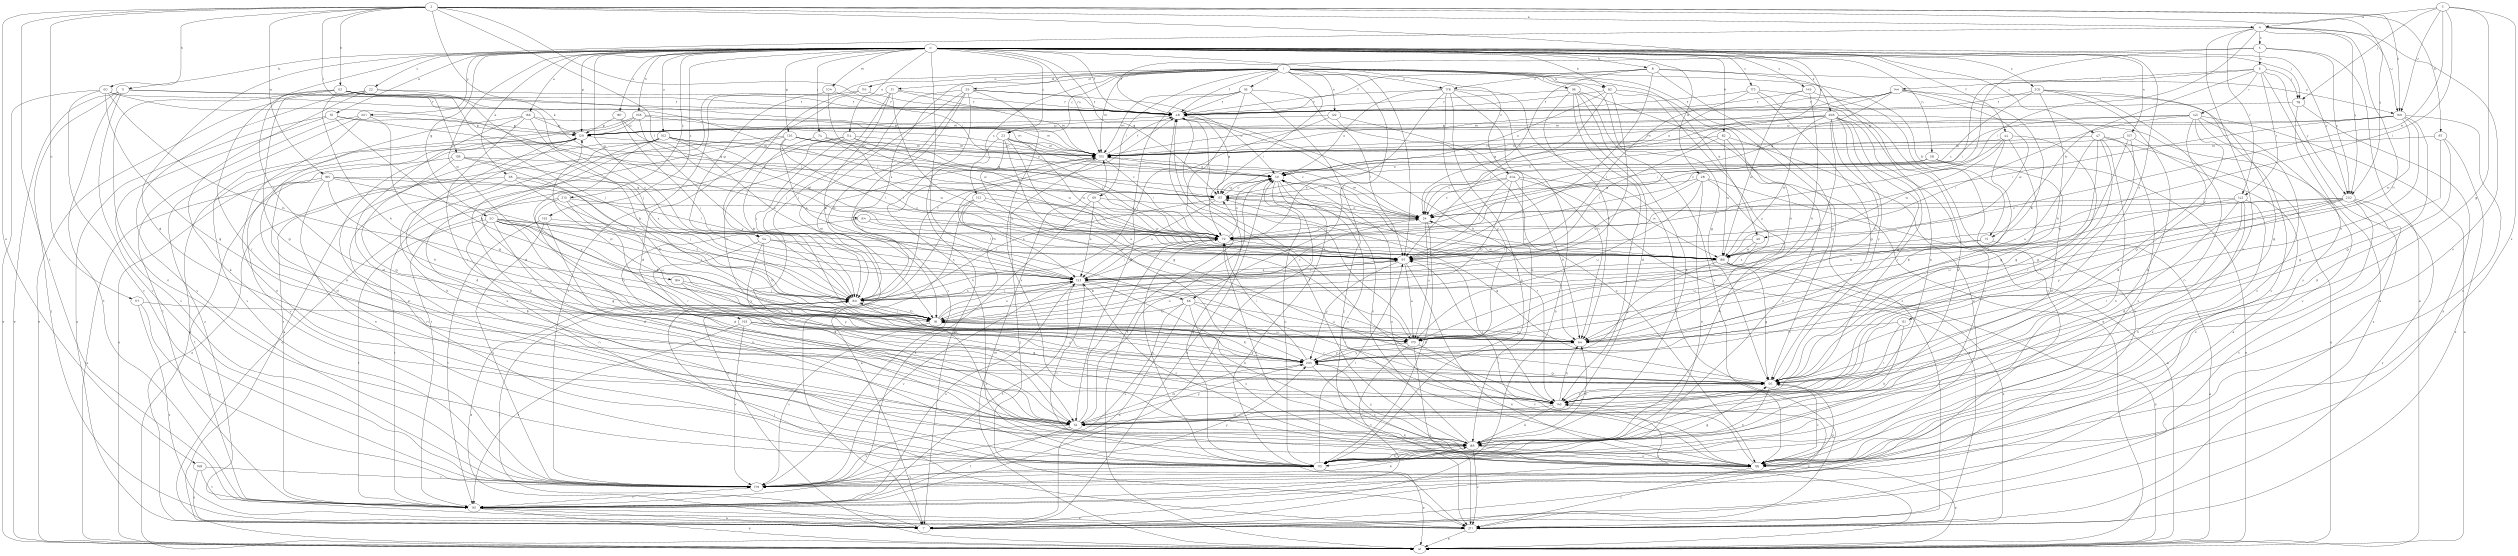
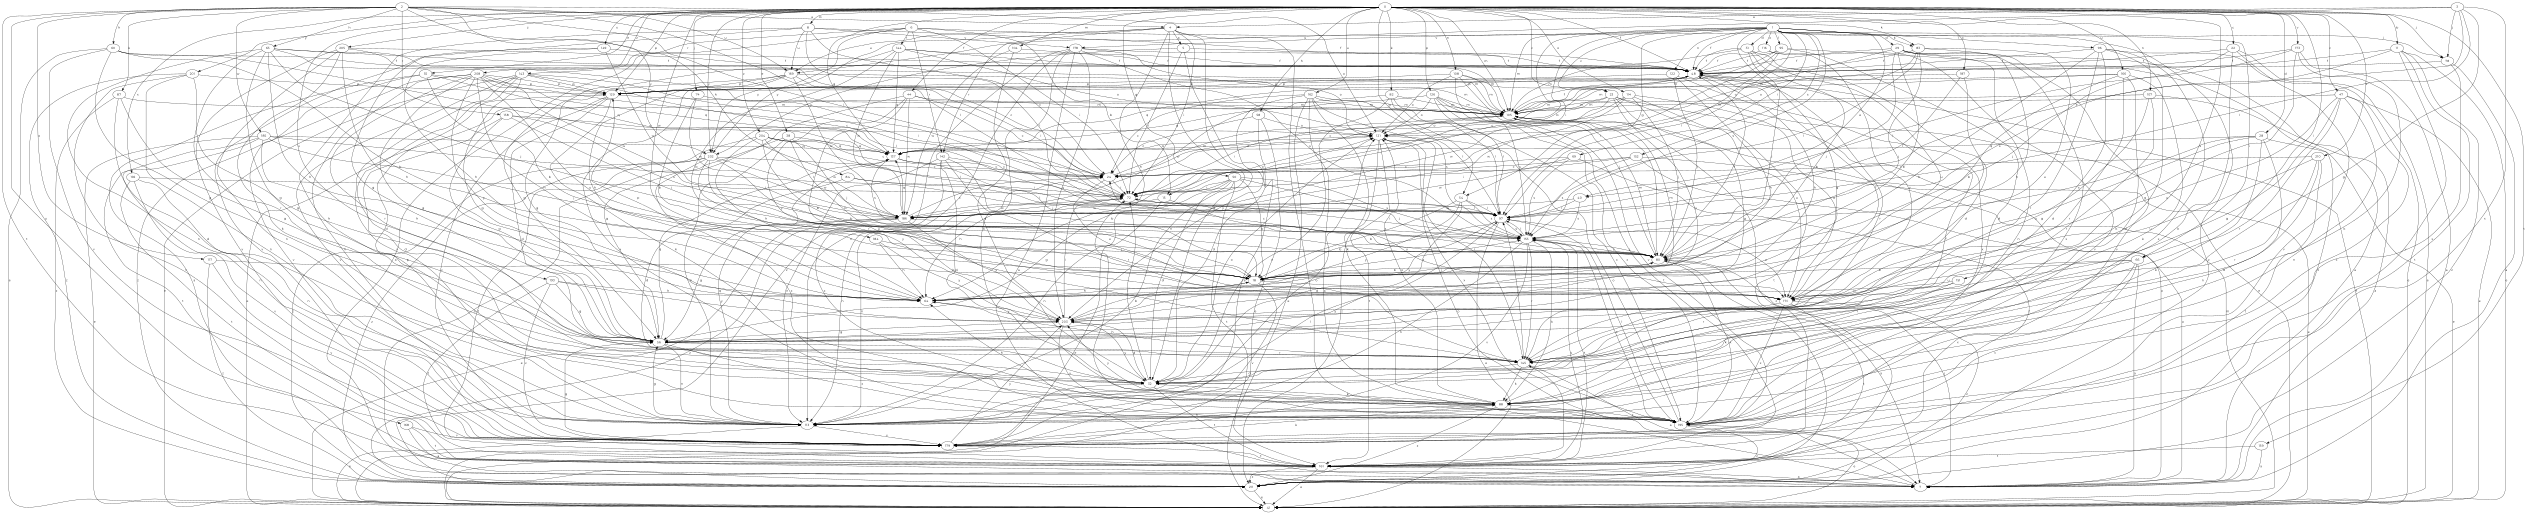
(2260, 58) -> none
none -> (2261, 446)
